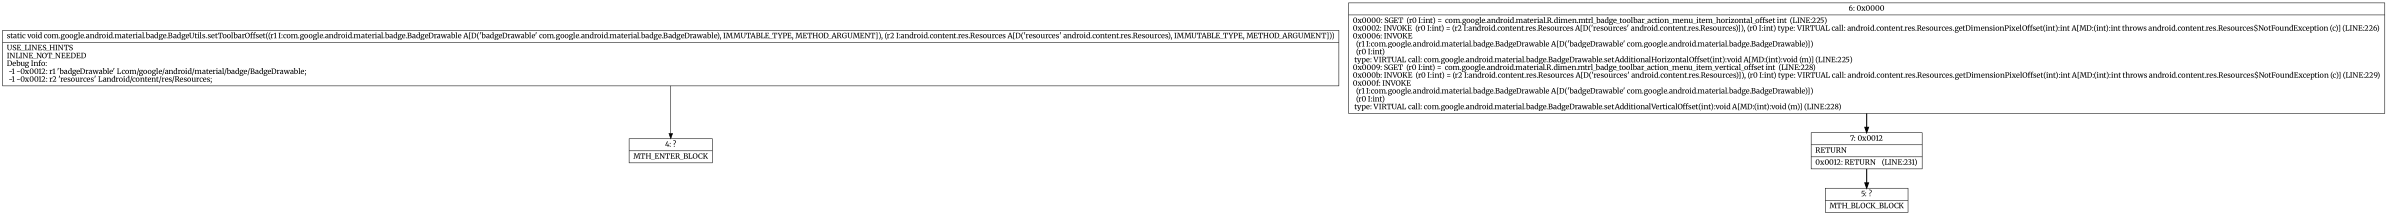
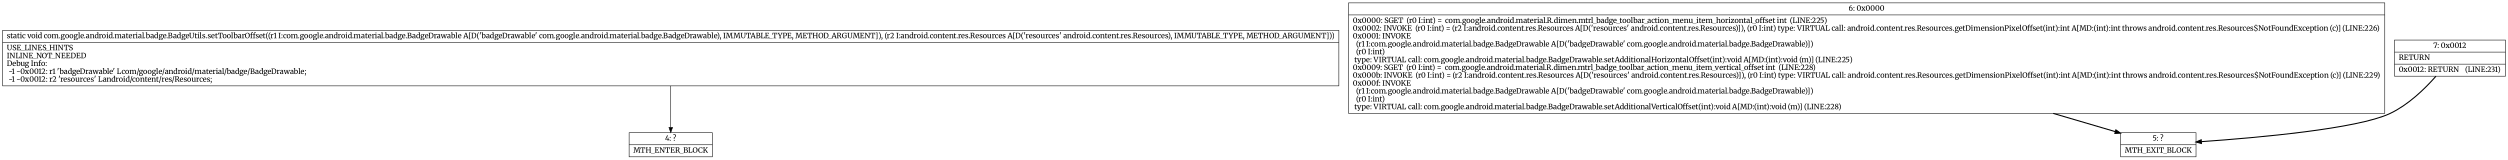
(1384, 36) -> (1384, 36)
(1867, 120) -> (2084, 123)
(1867, 206) -> (2158, 151)
